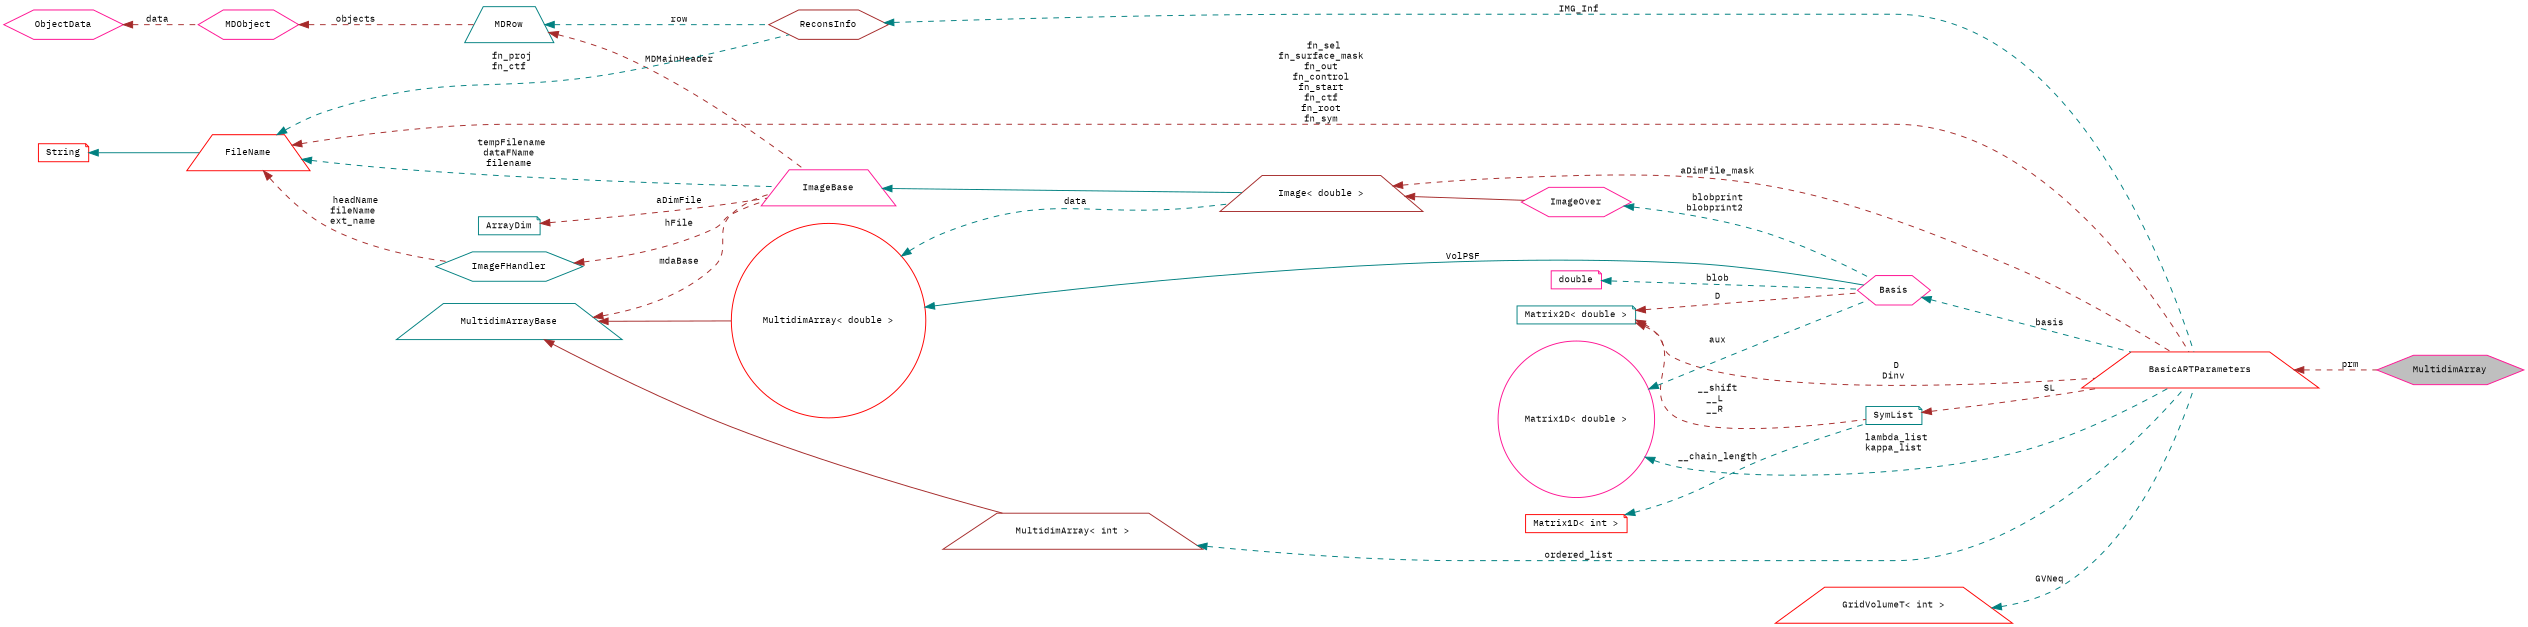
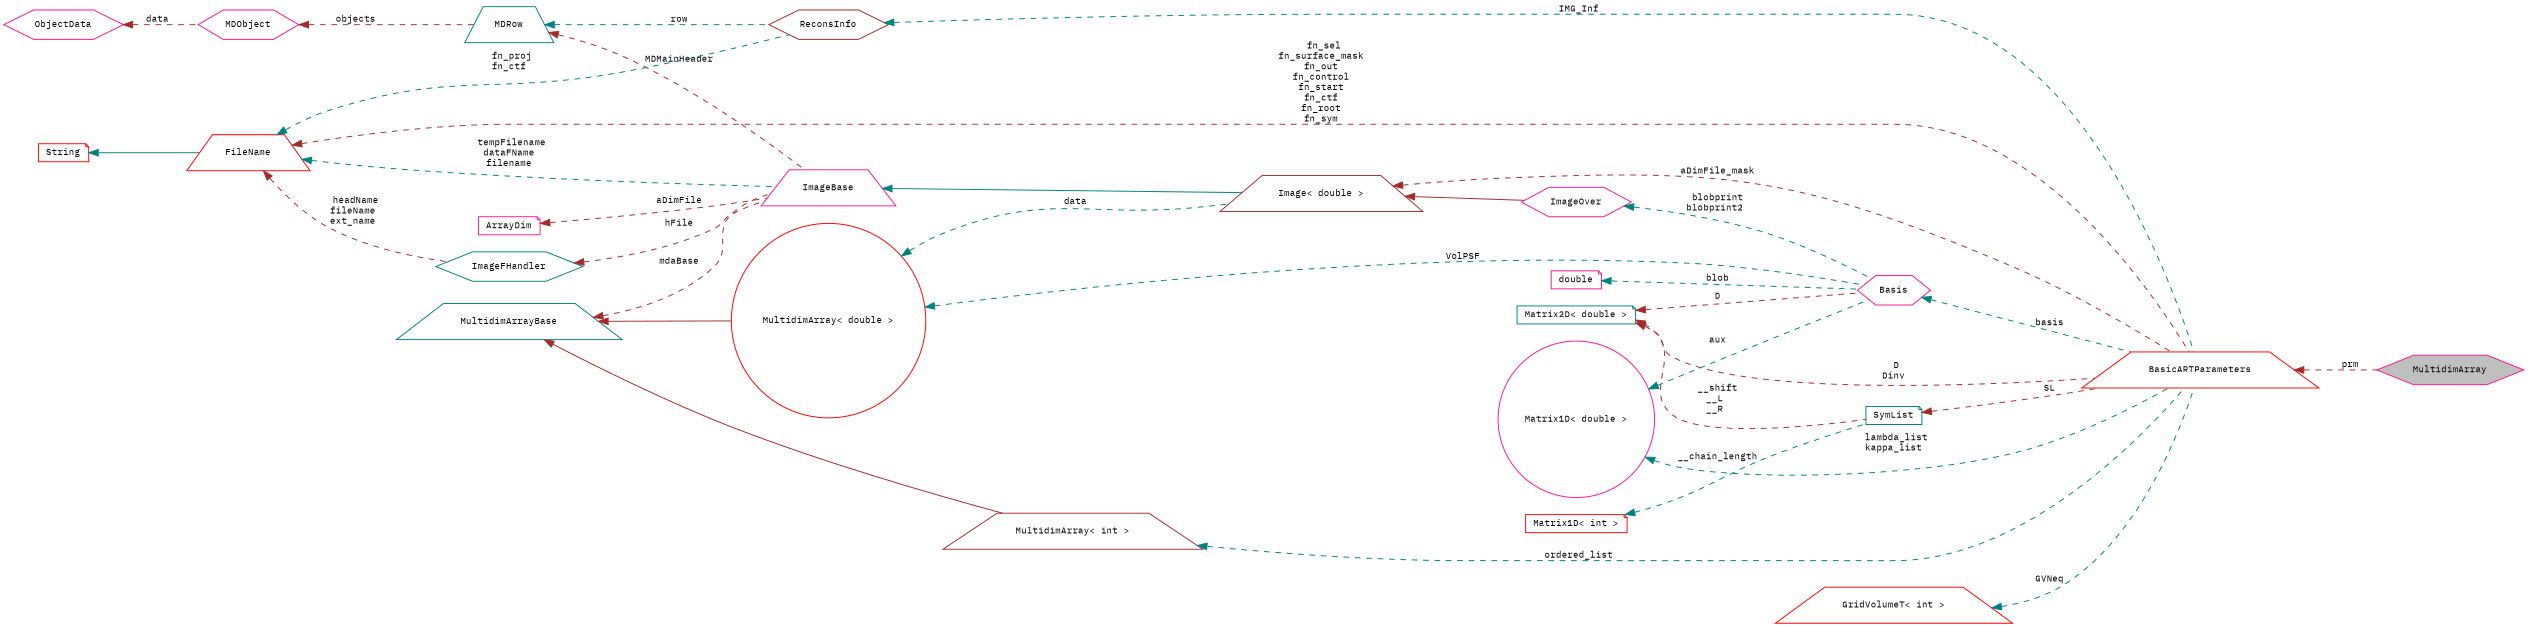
(509, 226) -> (509, 226)
(1399, 264) -> (1399, 264)
